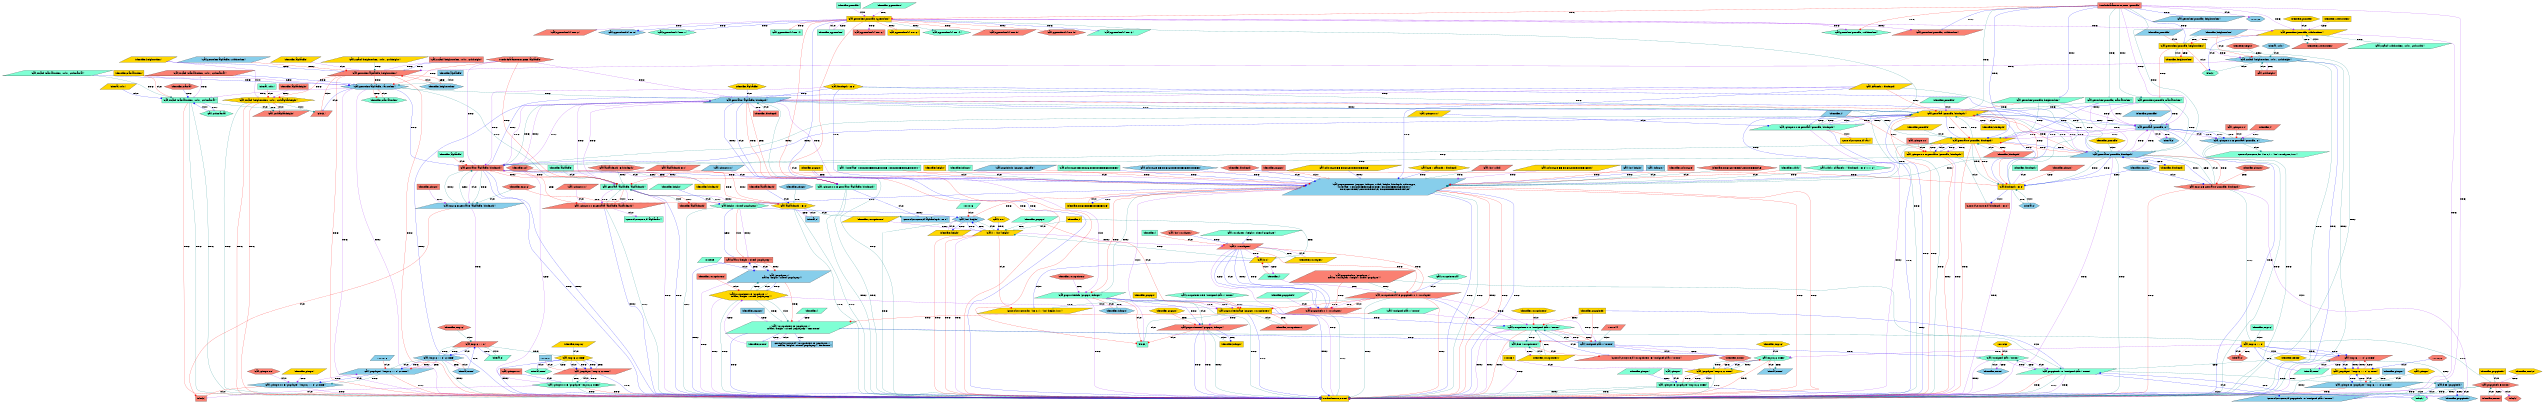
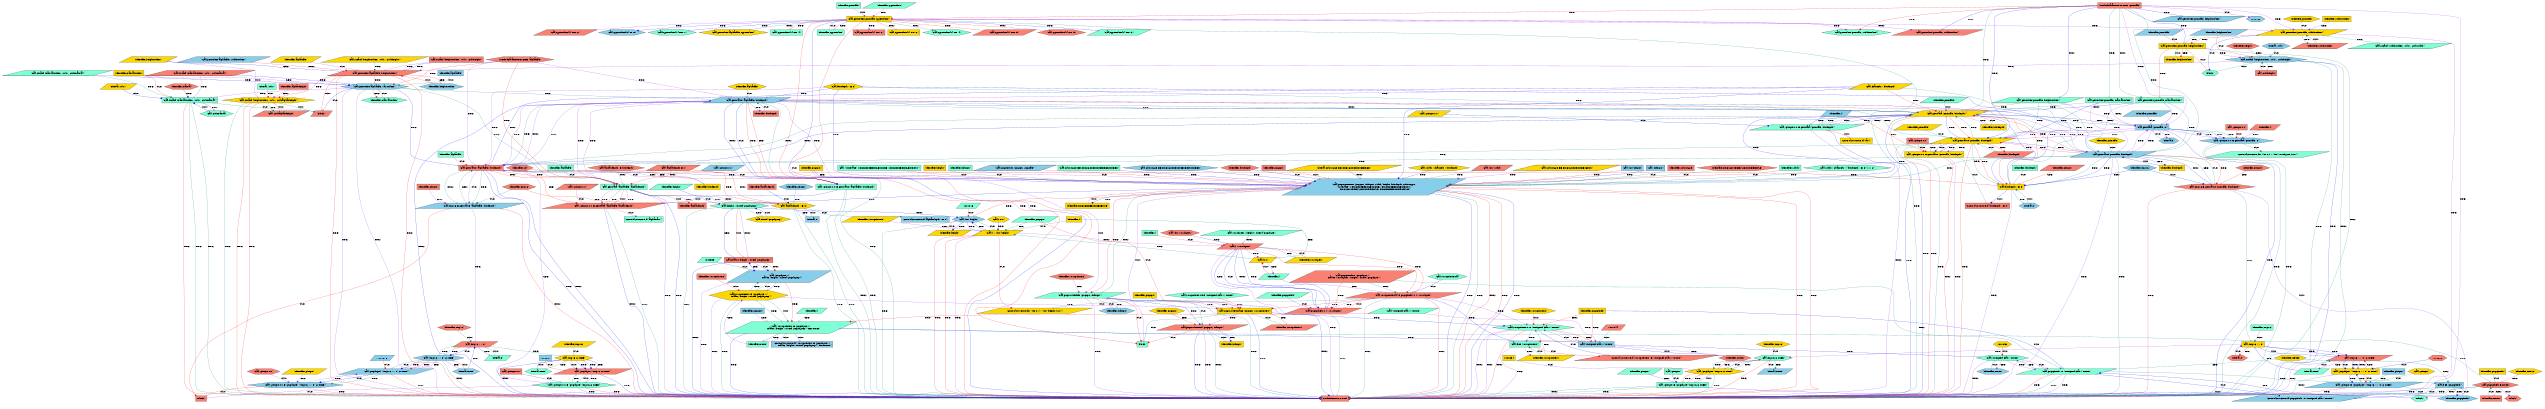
none -> (733, 33)
(1344, 168) -> (1344, 168)
(1439, 168) -> (1439, 168)
(885, 203) -> (750, 195)
none -> (769, 219)
(1129, 264) -> none
none -> (634, 378)
(1335, 399) -> (1335, 399)
